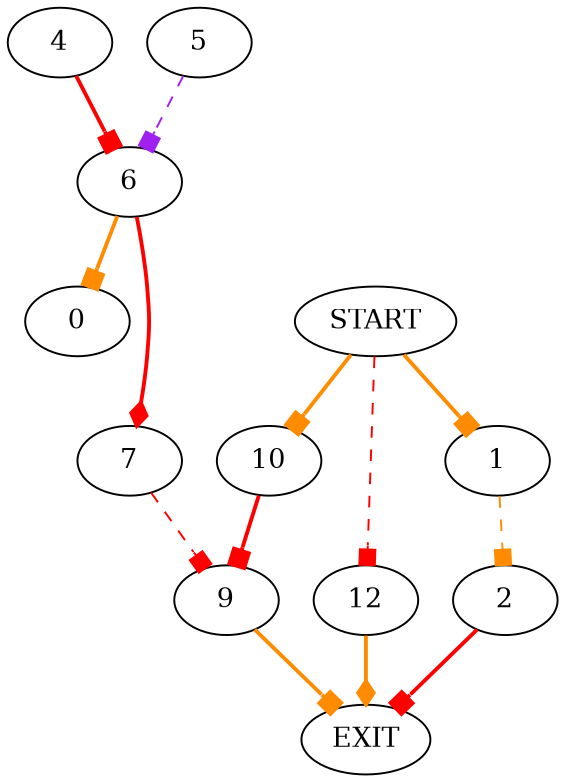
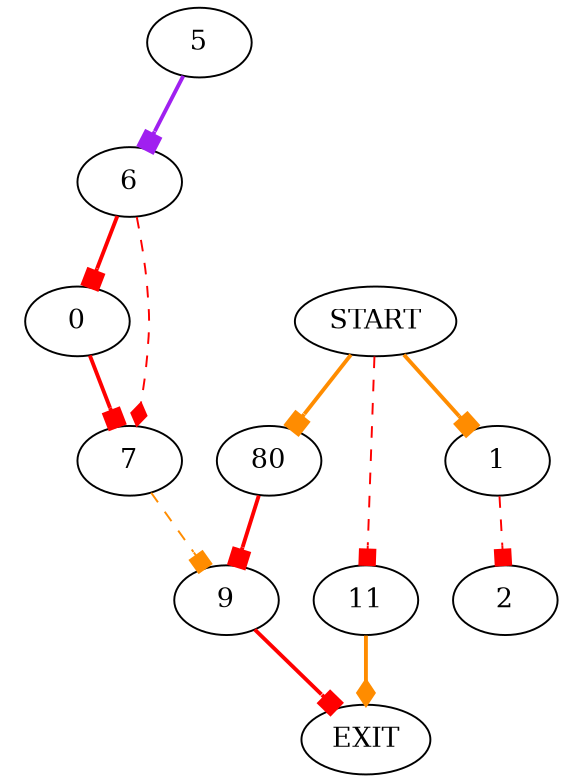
(60, 43) -> none
(169, 104) -> (169, 104)
(107, 242) -> (107, 242)
(149, 310) -> (149, 310)
none -> (100, 382)
(269, 461) -> (269, 461)
(501, 521) -> (501, 521)
(172, 522) -> (172, 522)
(366, 600) -> (366, 600)
(288, 662) -> (288, 662)
(444, 662) -> none
